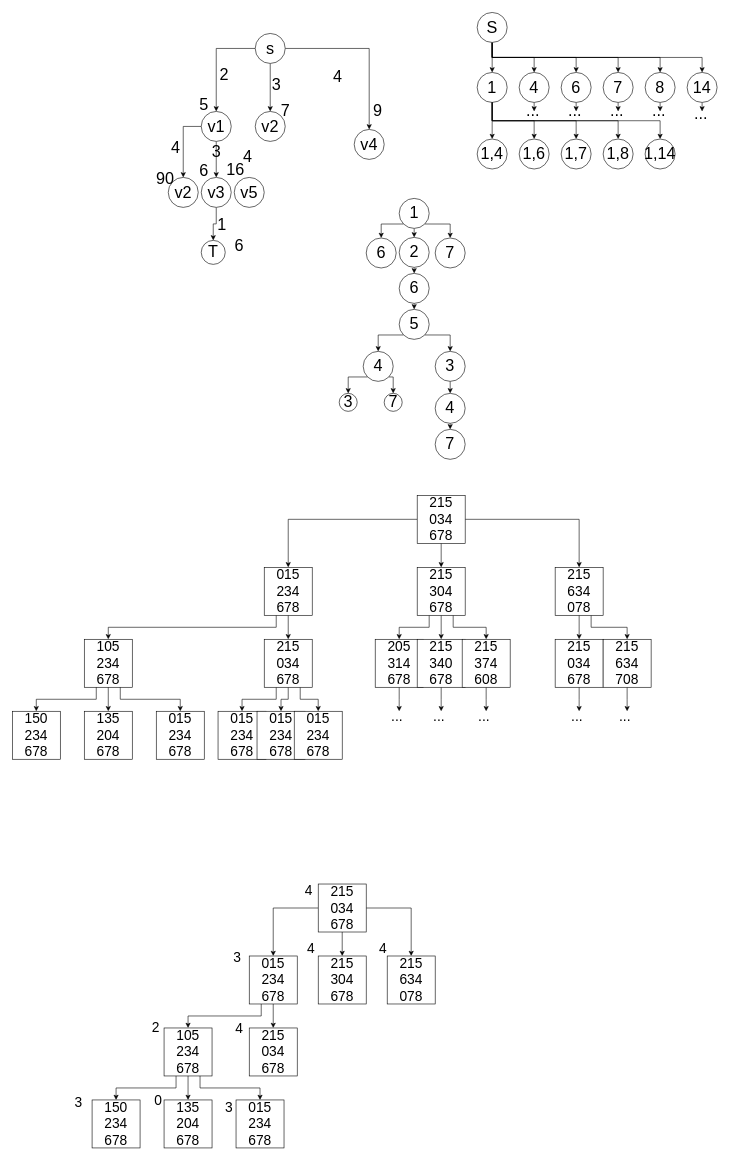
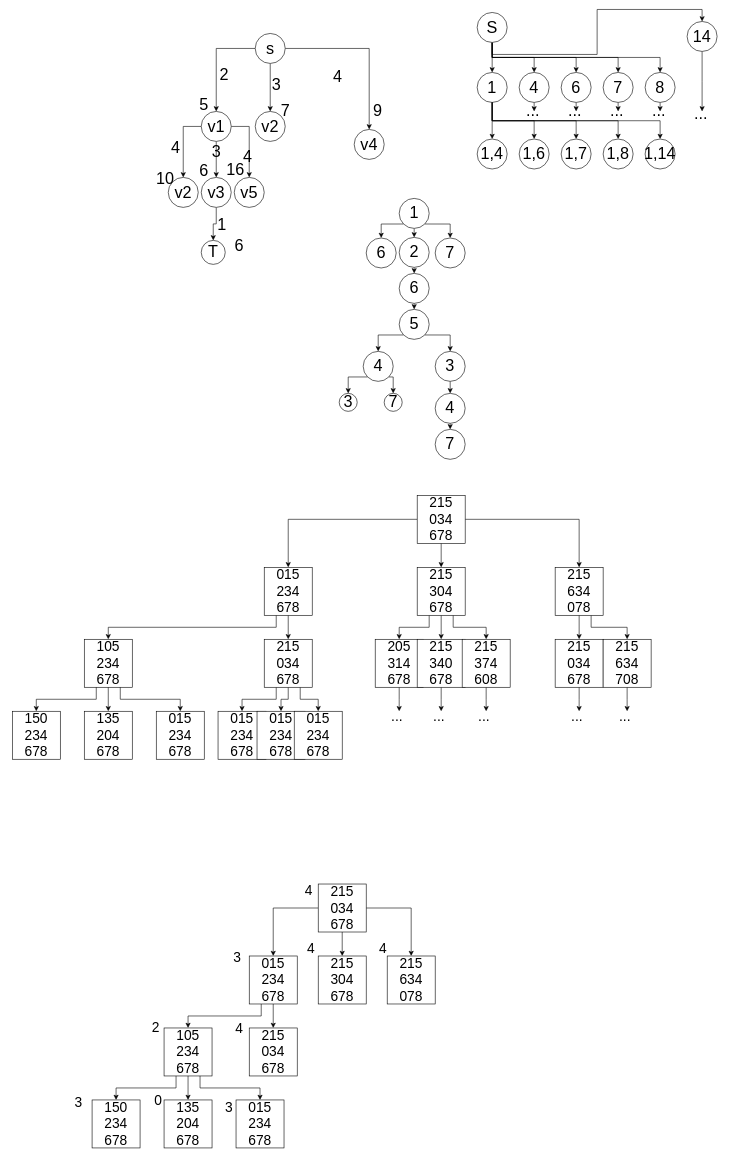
(702, 87) -> (702, 36)
none -> (241, 126)
(165, 179) -> (165, 179)
